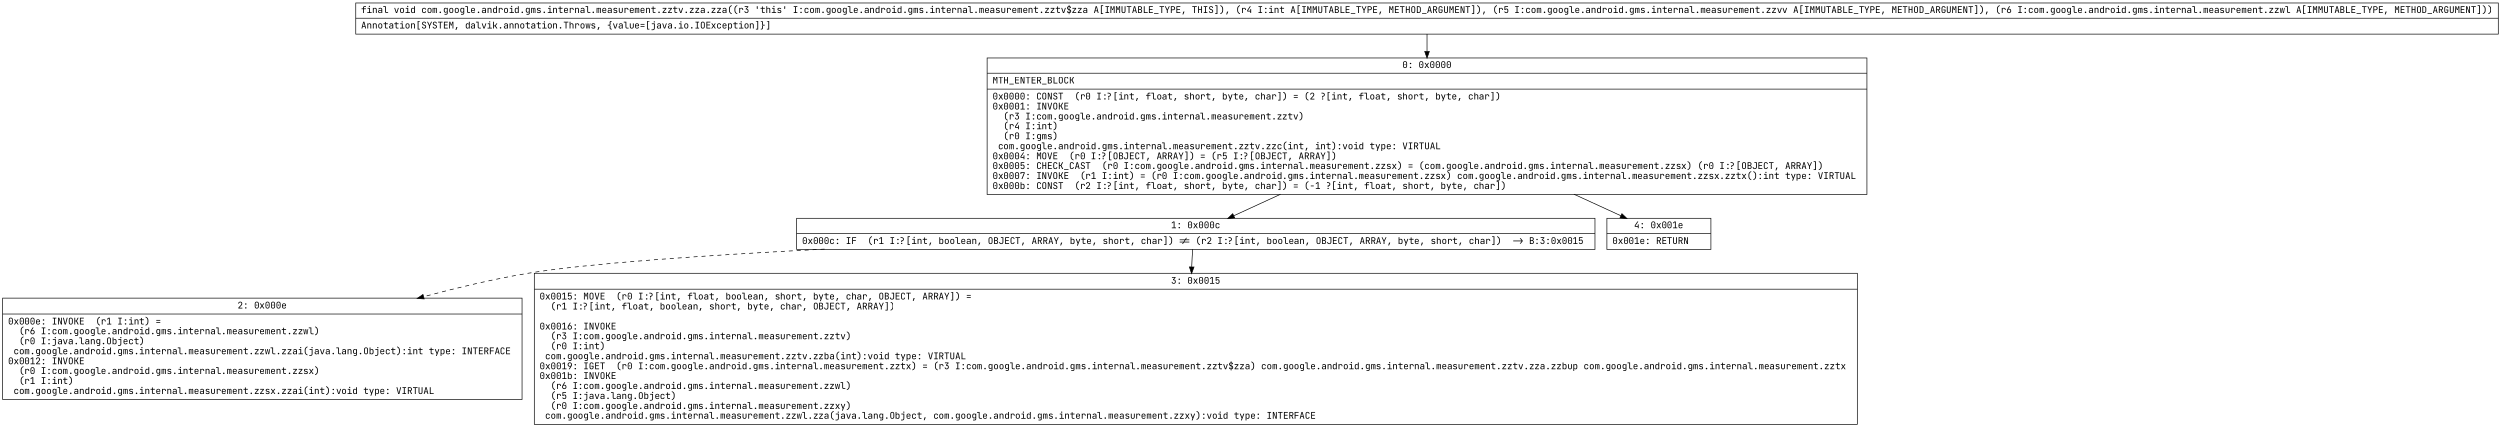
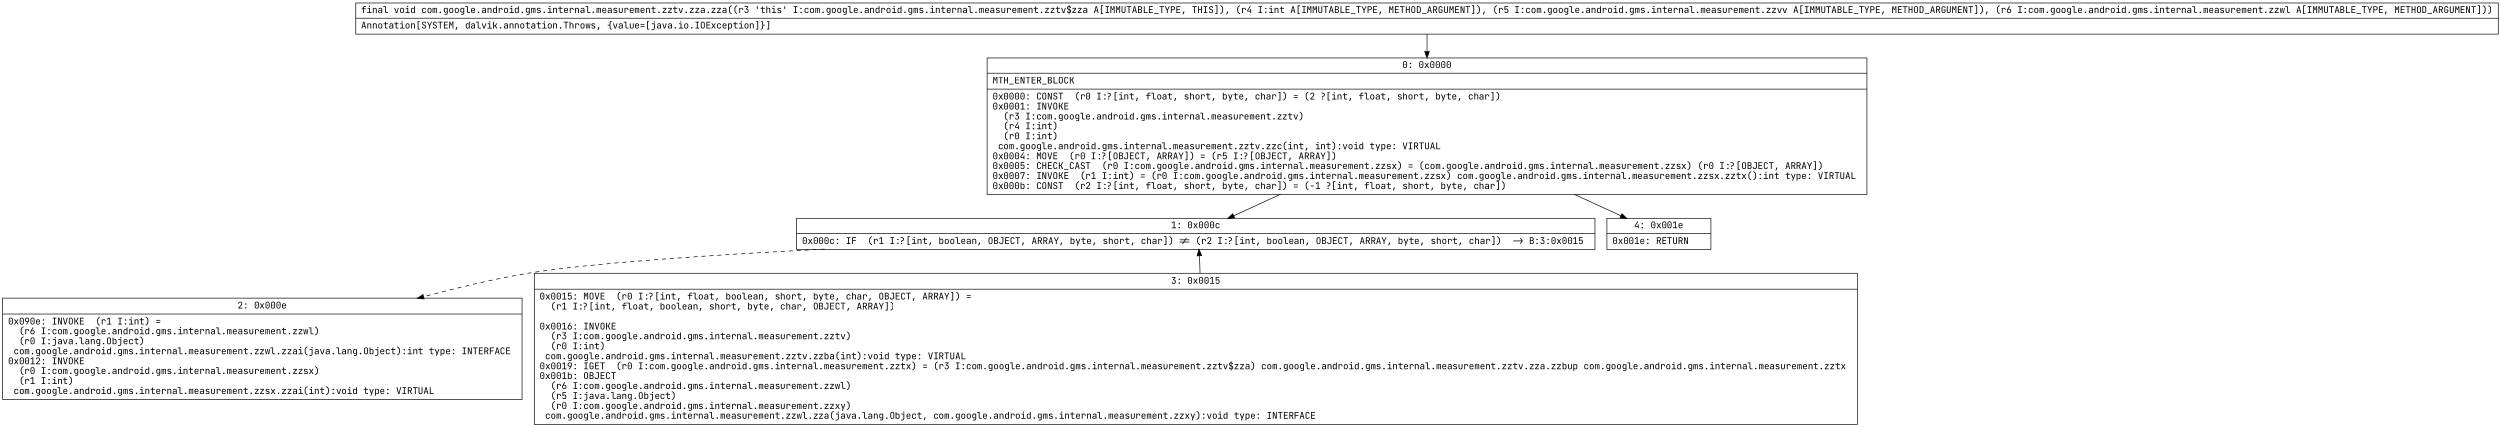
(1026, 136) -> (1026, 136)
(1192, 258) -> (1200, 265)
(87, 322) -> (87, 322)
(584, 376) -> (584, 376)
